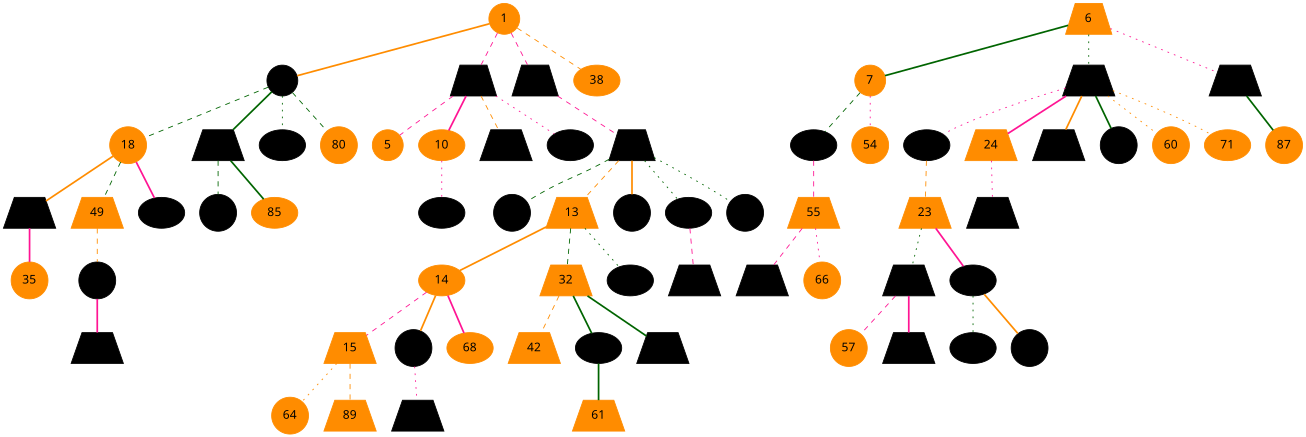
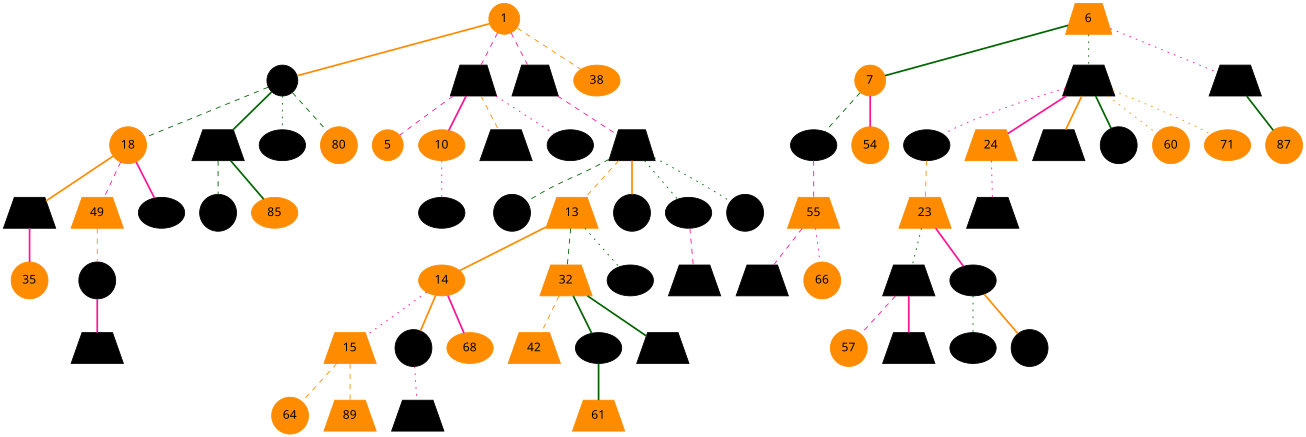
(870, 111) -> (870, 111)
(112, 180) -> (112, 180)
(397, 314) -> (397, 314)
(319, 383) -> (319, 383)
